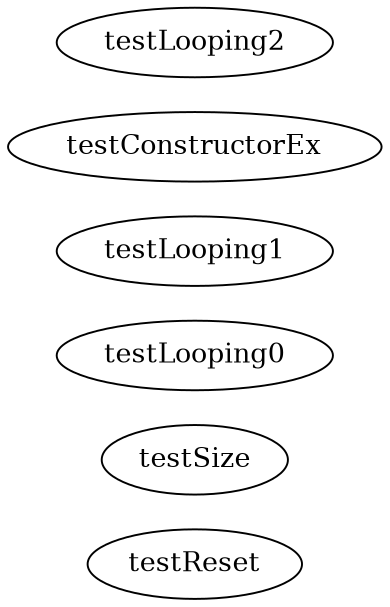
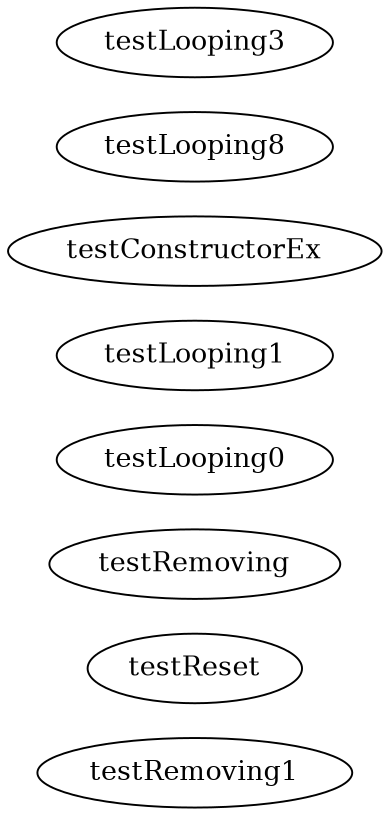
(195, 43) -> (195, 147)
none -> (195, 43)
(195, 460) -> (195, 564)
none -> (195, 773)
